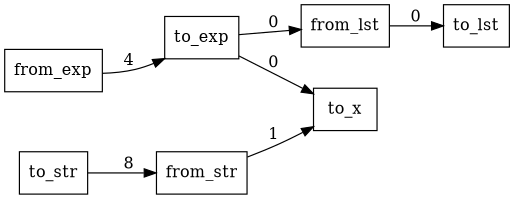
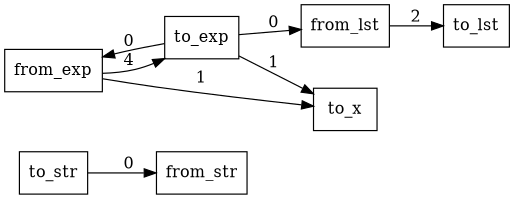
(416, 17) -> (416, 17)
none -> (139, 48)
(274, 63) -> (274, 63)
(275, 146) -> (202, 93)
(129, 164) -> (129, 164)
